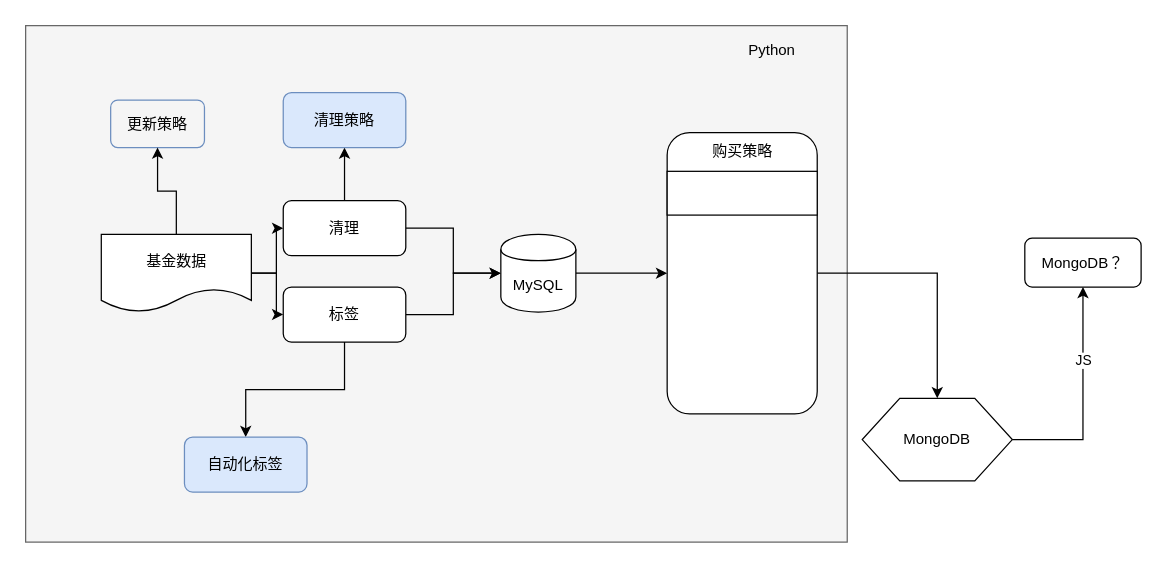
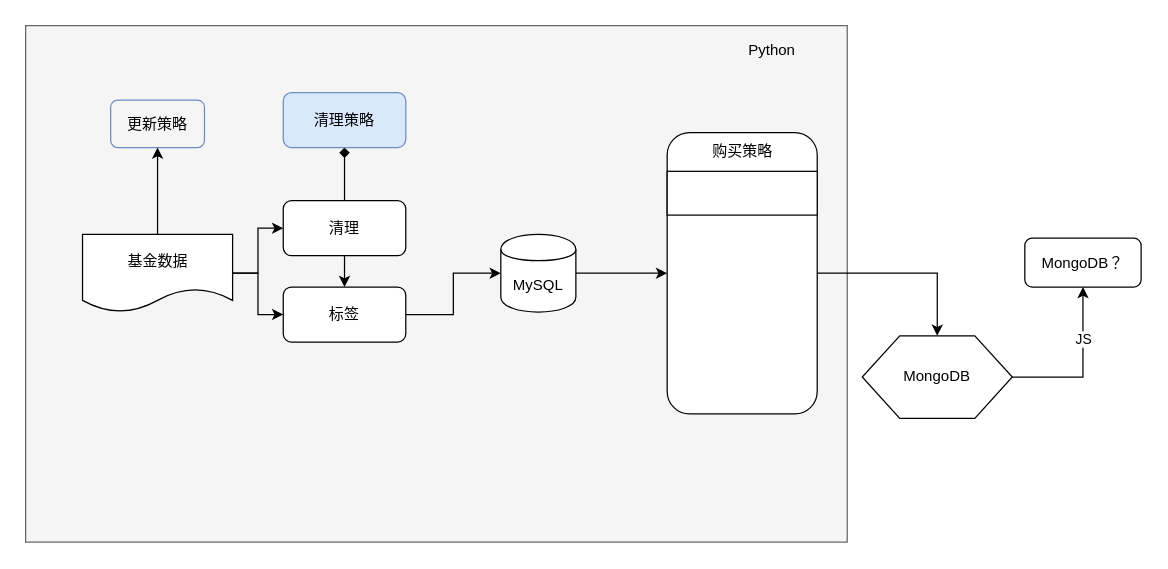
(344, 157) -> (344, 158)
(451, 228) -> (344, 275)
(176, 273) -> (158, 273)
(299, 389) -> none
(937, 439) -> (937, 377)
(246, 464) -> none
